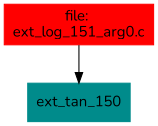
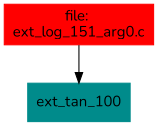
(79, 102) -> (79, 102)
